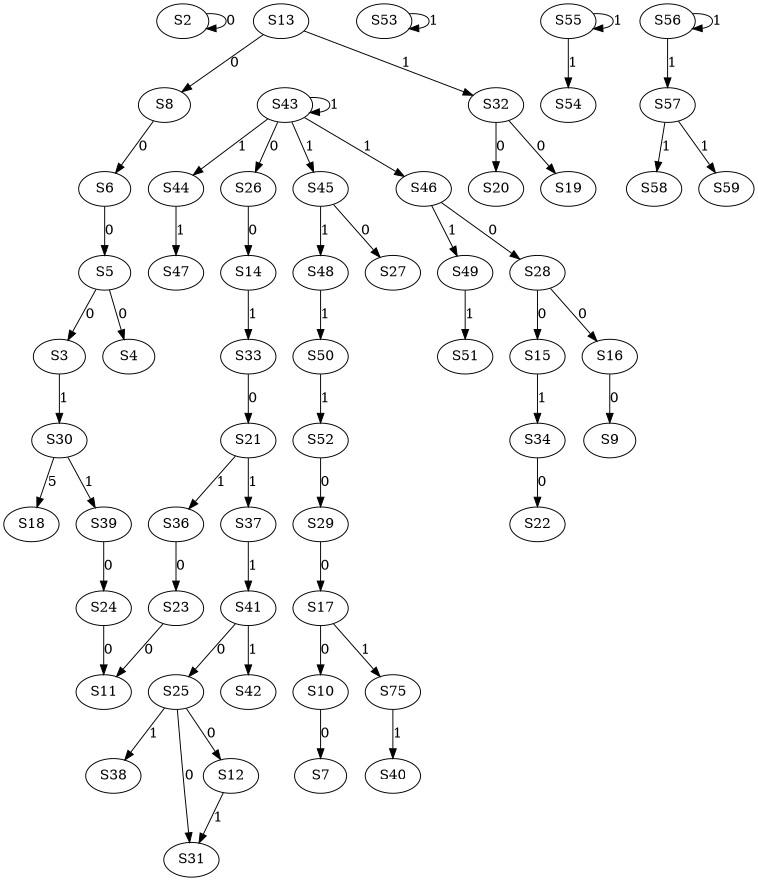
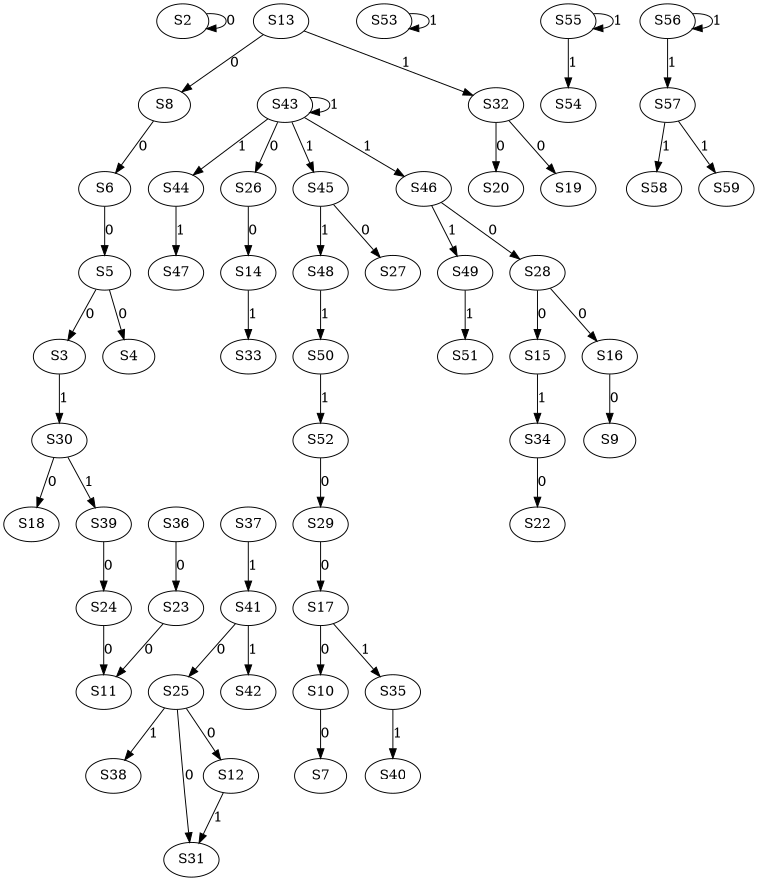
(248, 440) -> none
(53, 482) -> (53, 482)
(393, 692) -> (393, 692)
